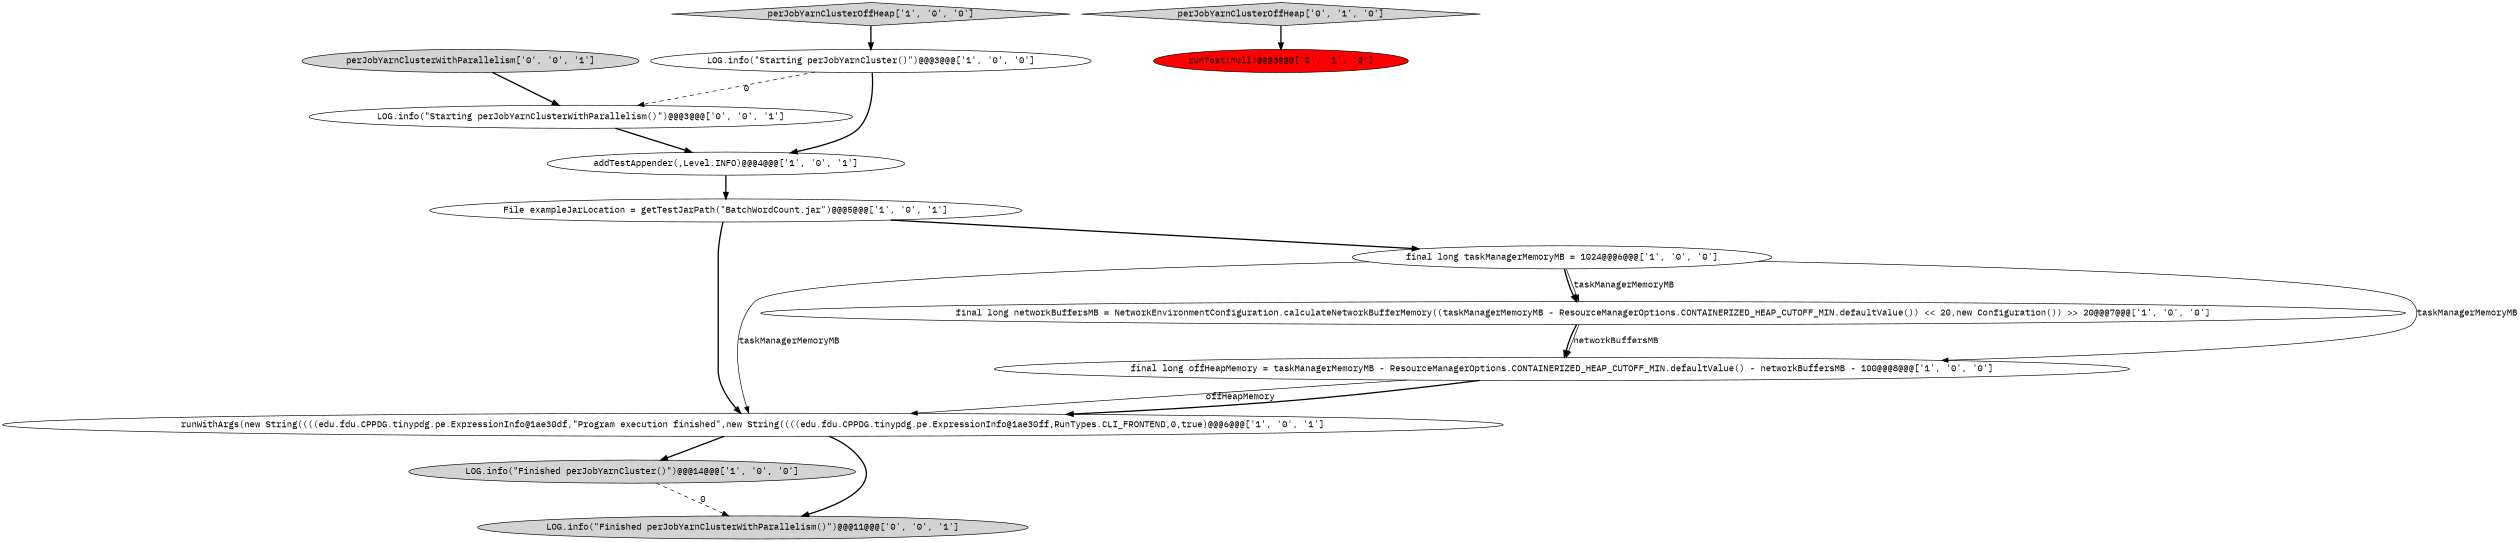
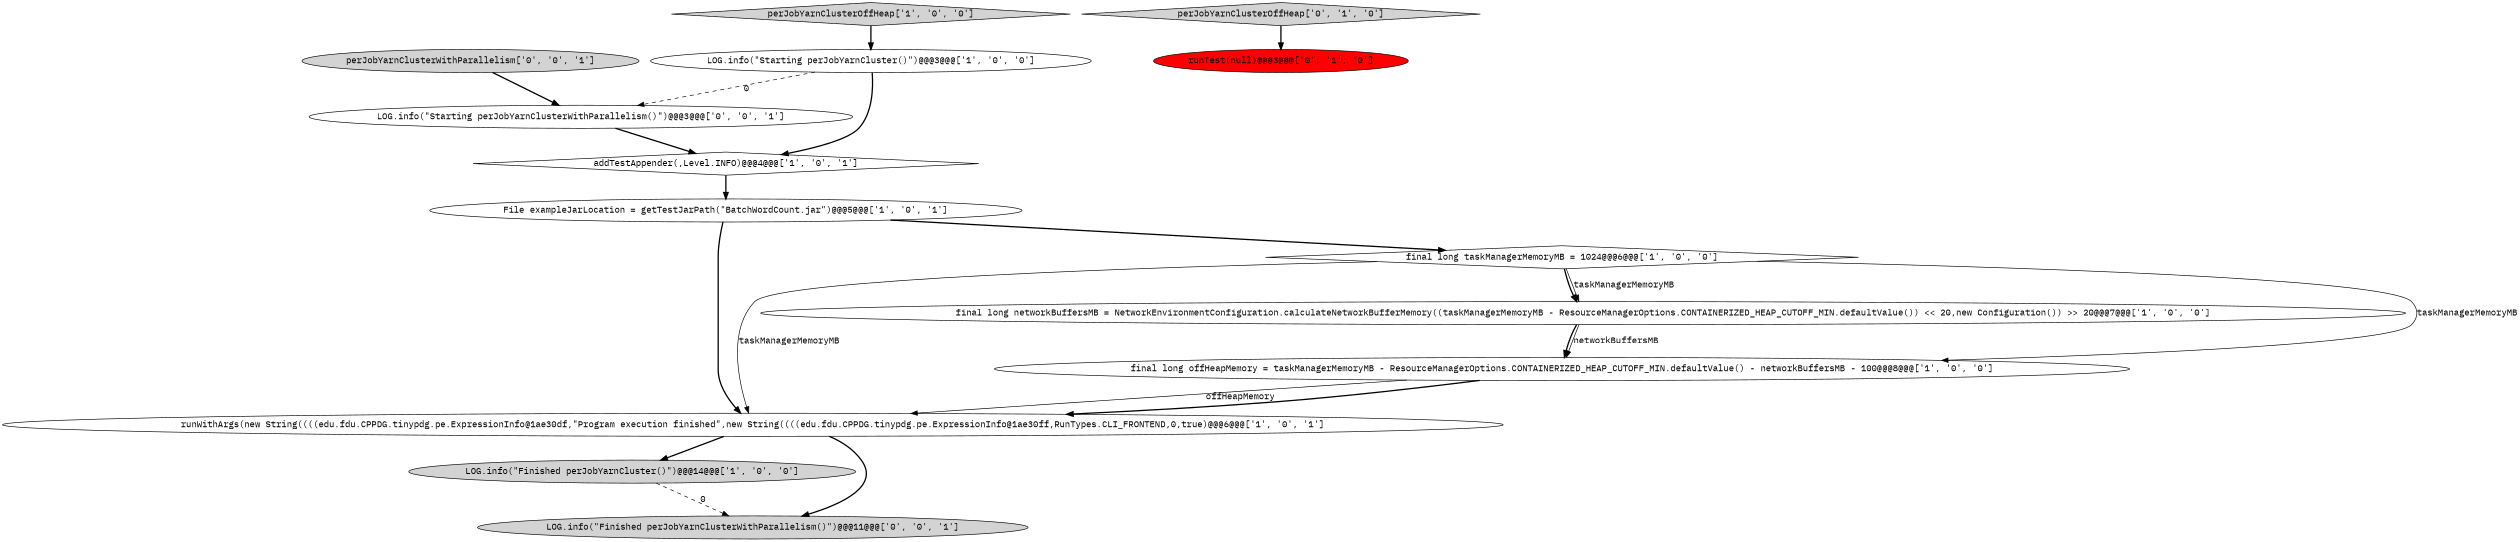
(726, 164) -> (726, 164)
(1562, 257) -> (1562, 257)
